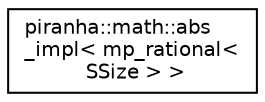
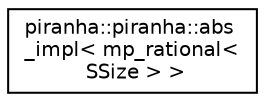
(133, 51) -> (133, 51)
